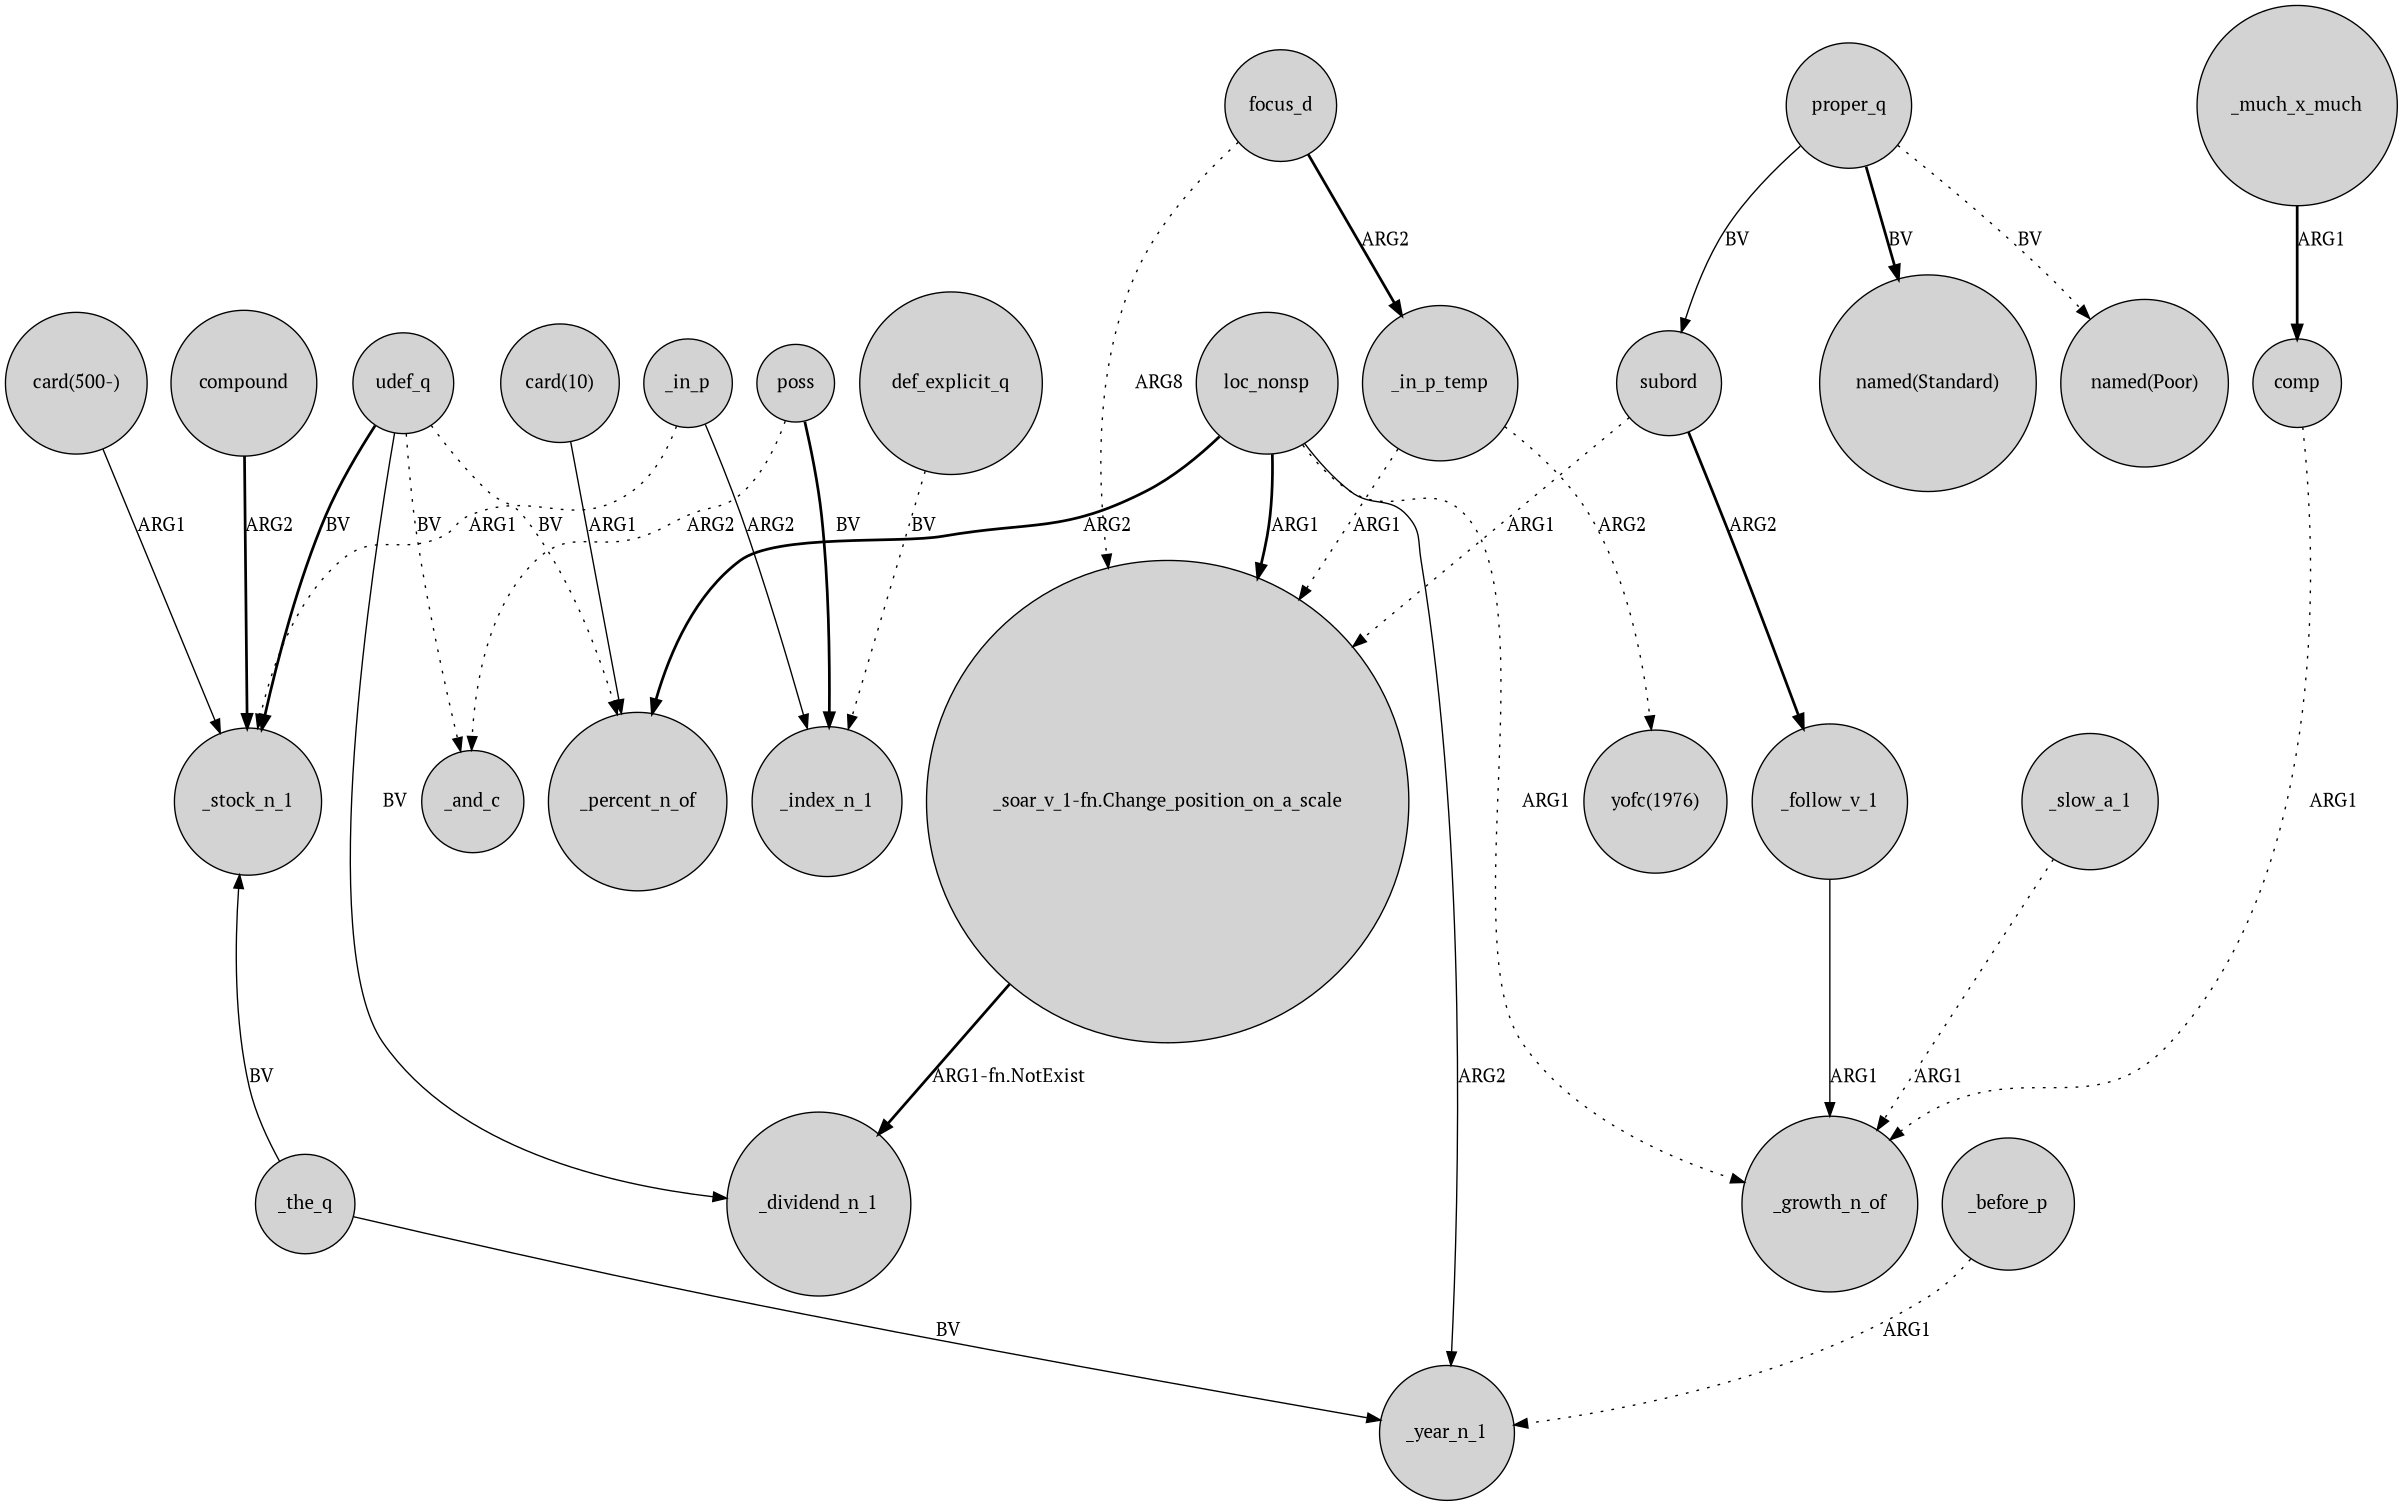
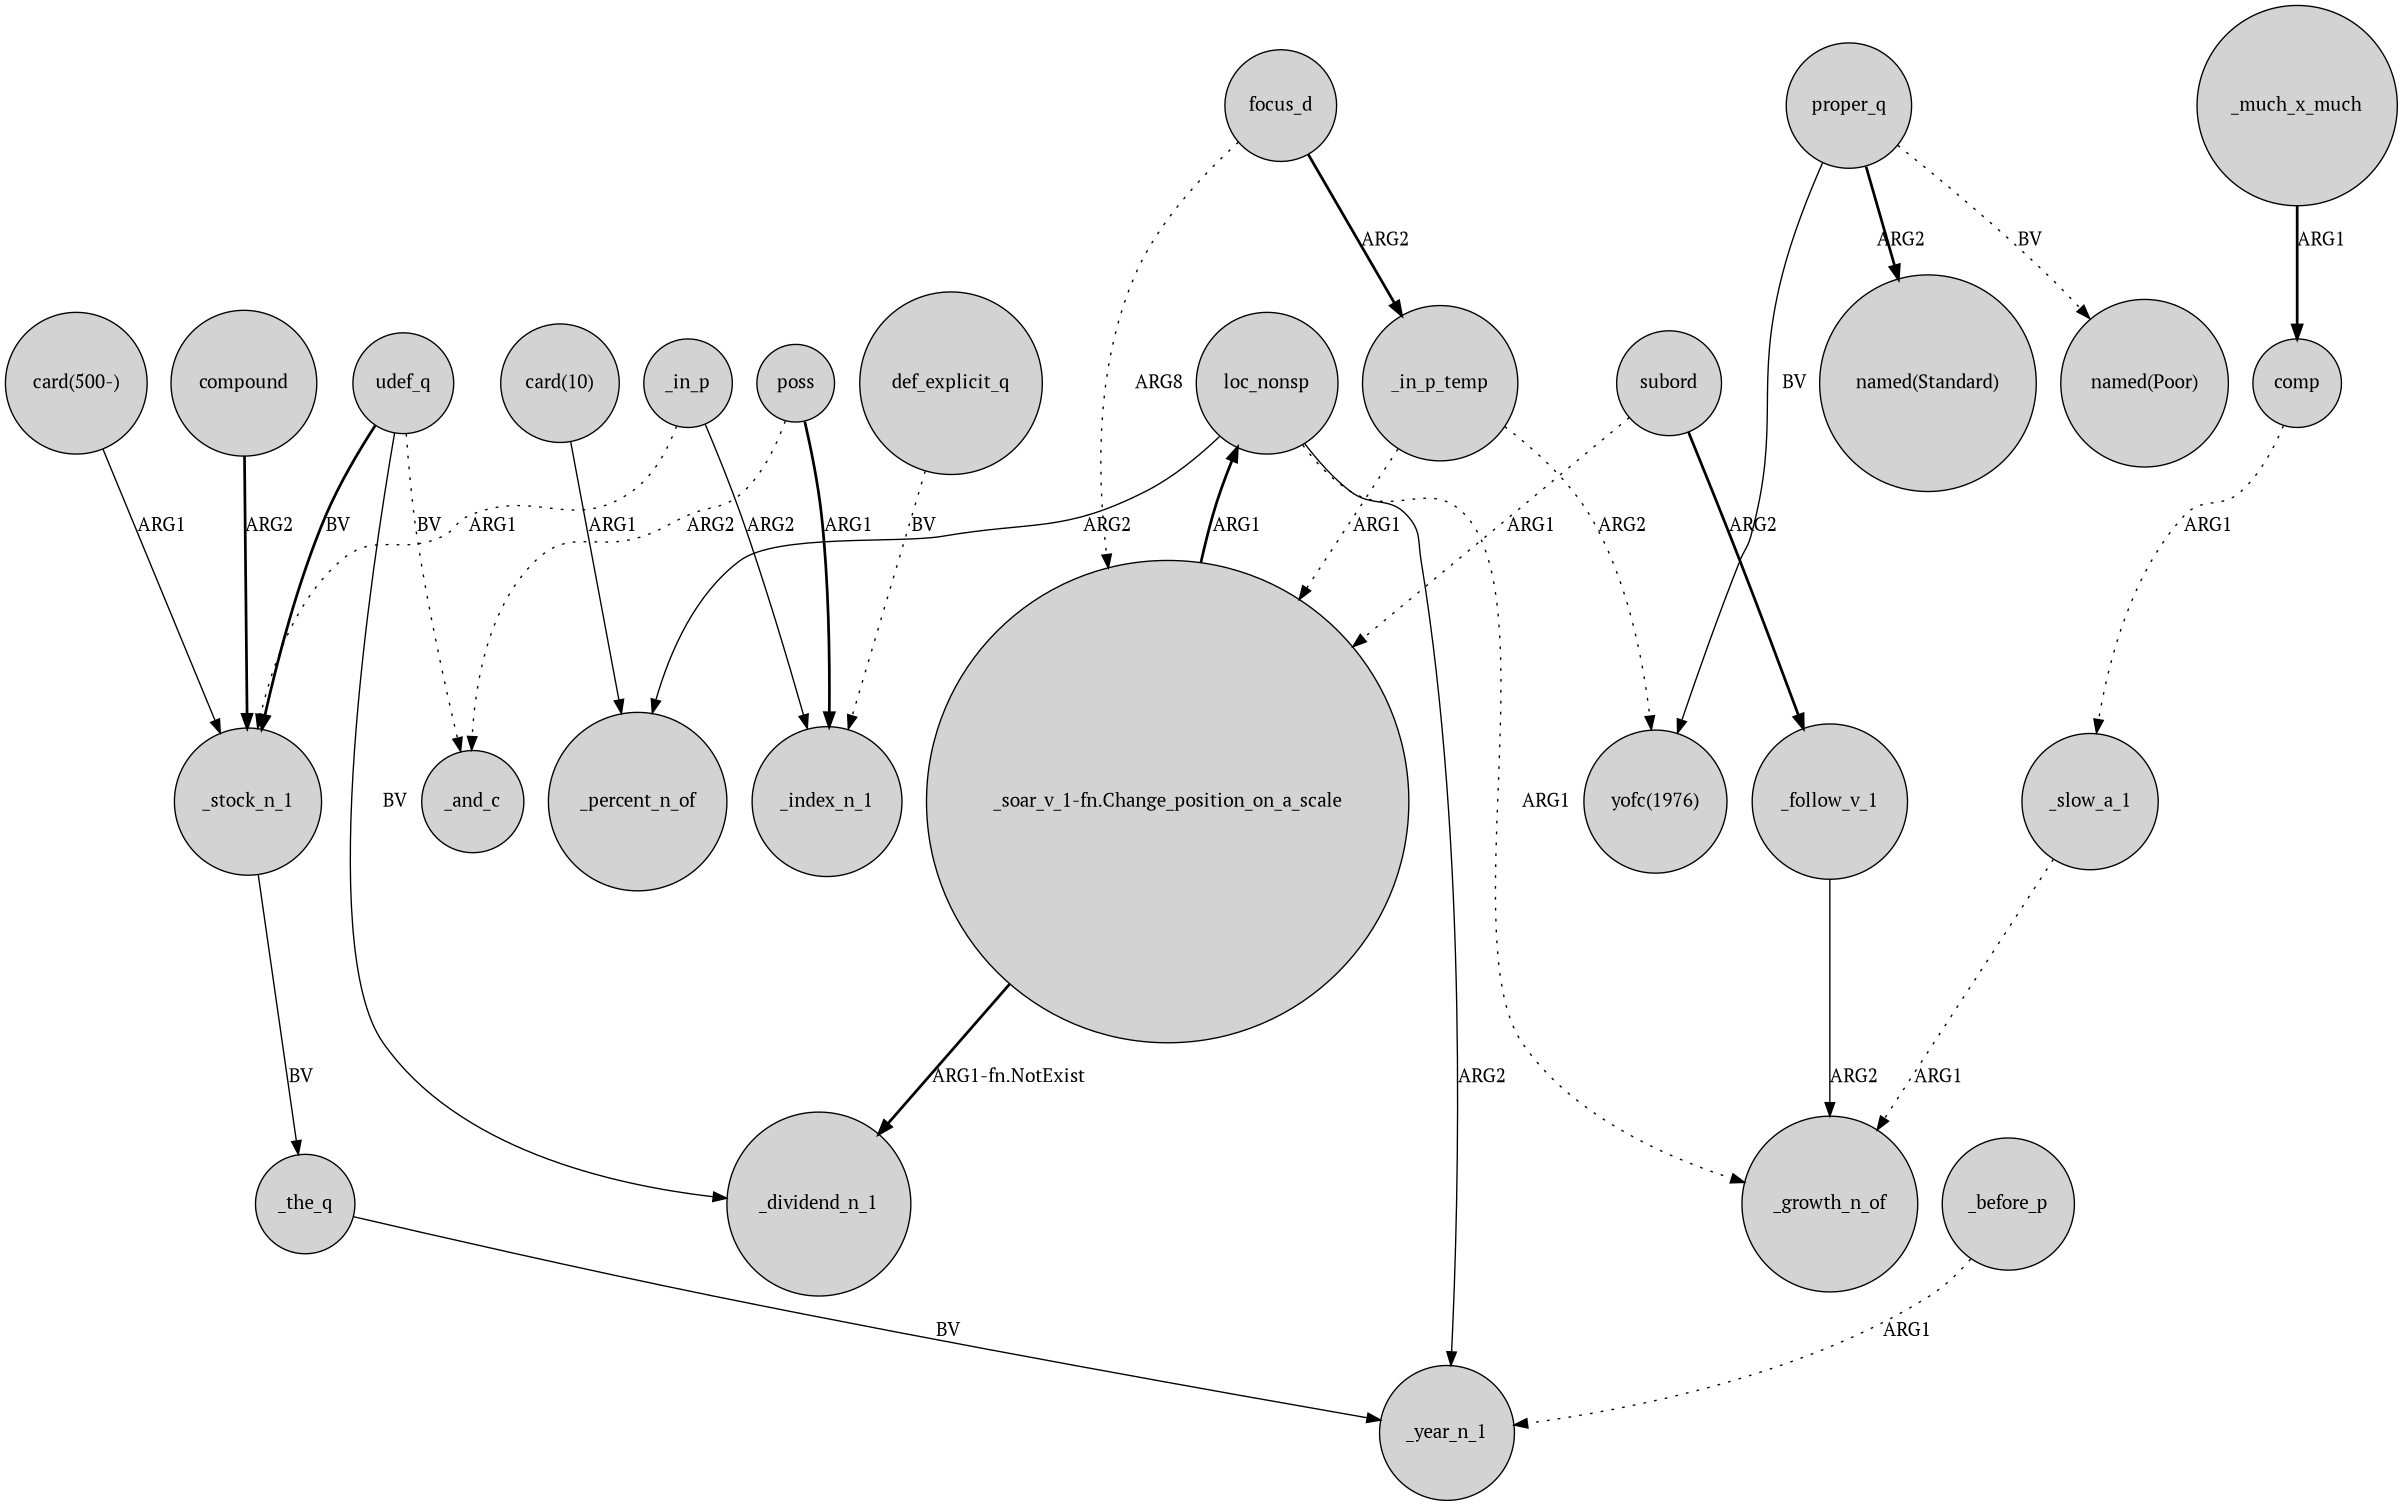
(1729, 224) -> (1766, 444)
(1901, 240) -> (1901, 240)
(1271, 510) -> (1214, 511)
(849, 526) -> (849, 526)
(925, 538) -> (925, 538)
(541, 540) -> none
(2260, 891) -> (2160, 548)
(240, 1028) -> (277, 1008)
(1854, 1077) -> (1854, 1077)
